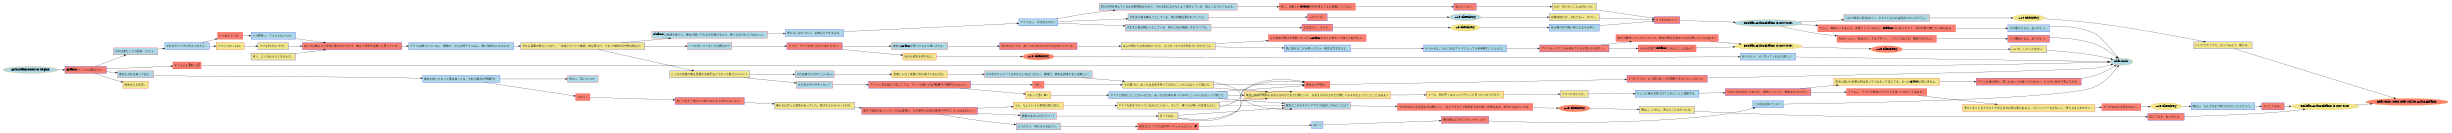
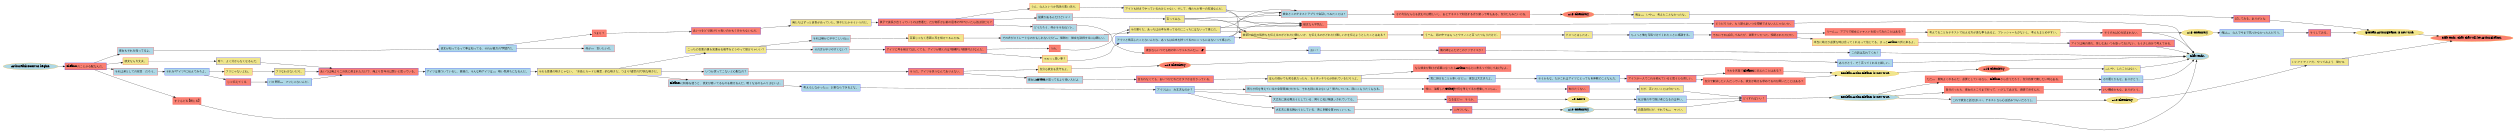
(1465, 28) -> (1578, 99)
(230, 36) -> (238, 82)
(2085, 41) -> (2169, 36)
none -> (181, 61)
(2407, 102) -> (2472, 38)
